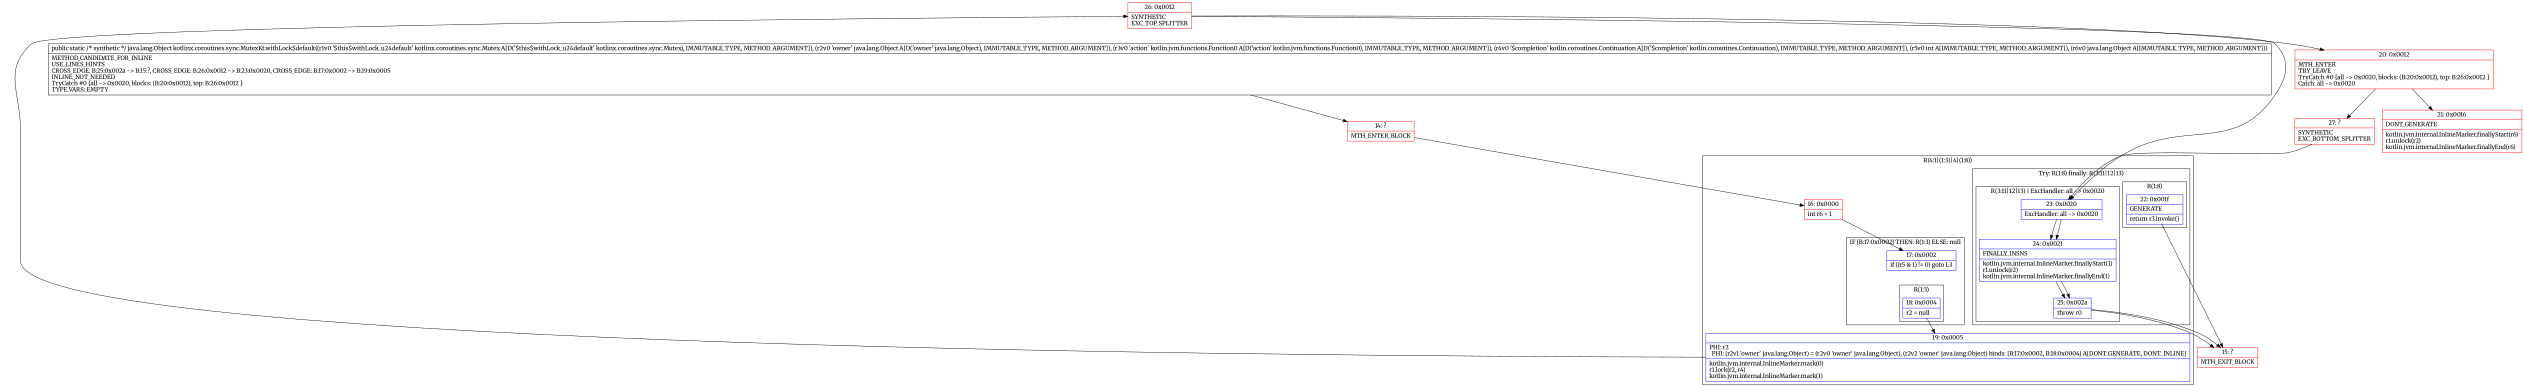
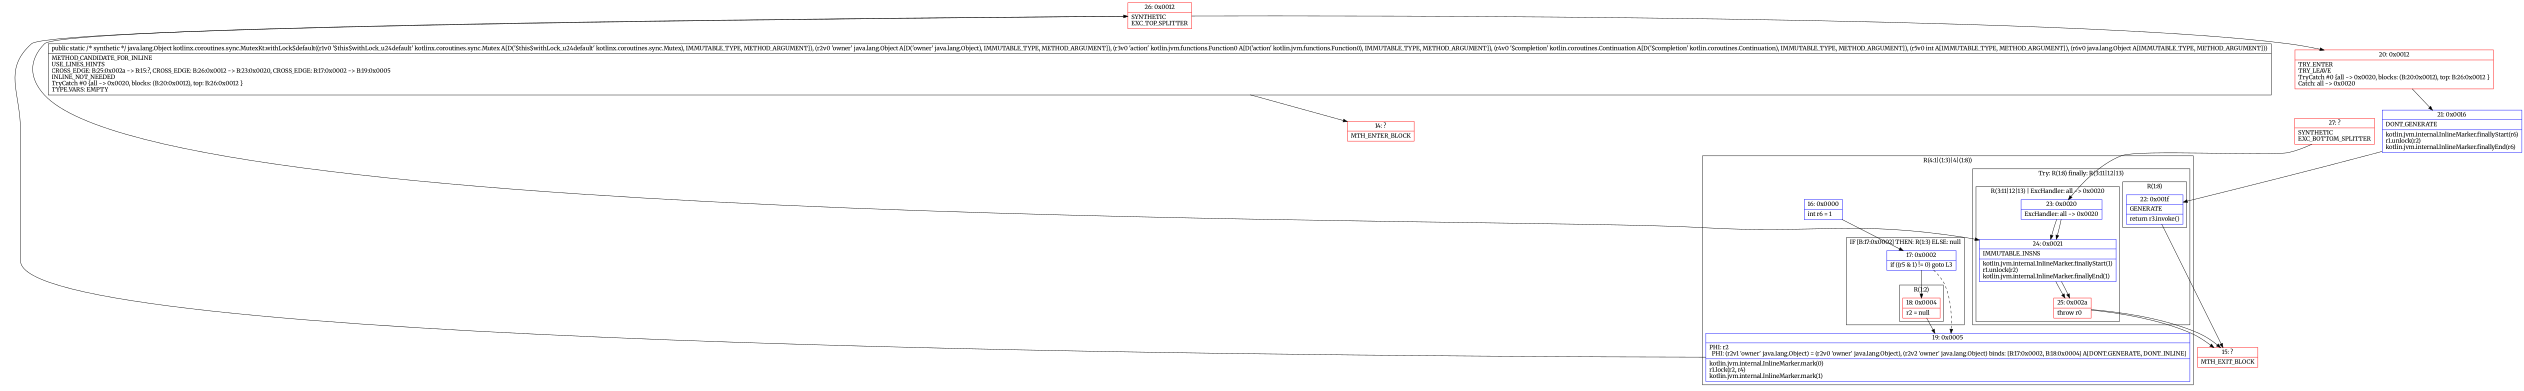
(1879, 25) -> (434, 181)
(2317, 65) -> (2316, 65)
(2363, 102) -> none
(2452, 131) -> (2452, 131)
(1607, 171) -> none
none -> (2285, 177)
(1823, 210) -> (1823, 210)
(2005, 254) -> (2012, 254)
none -> (1921, 282)
(1921, 290) -> (1921, 290)
none -> (1949, 297)
(1921, 308) -> (1921, 308)
(2072, 308) -> (2072, 308)
